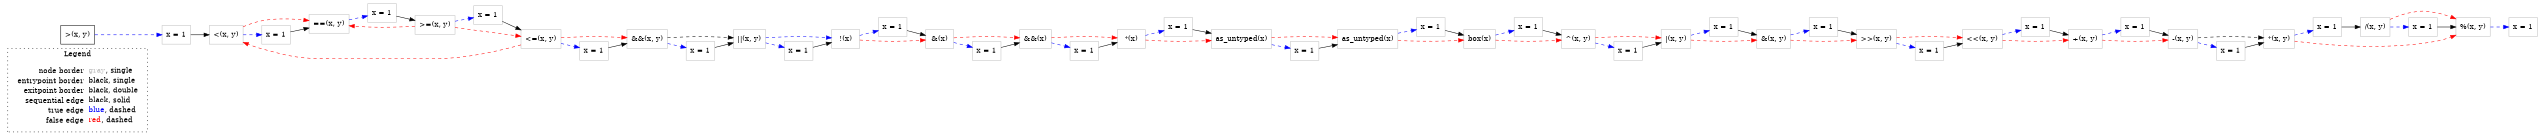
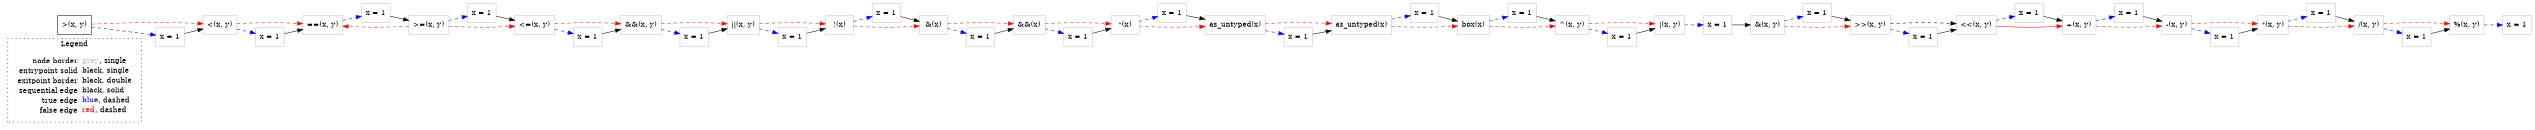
(698, 37) -> (692, 23)
(796, 37) -> (790, 23)
(1927, 37) -> (1921, 23)
(2228, 37) -> (2222, 23)
(1721, 41) -> none
(2033, 41) -> (2027, 27)
(2373, 46) -> (2318, 27)
(384, 59) -> (145, 23)
(52, 81) -> (50, 71)
